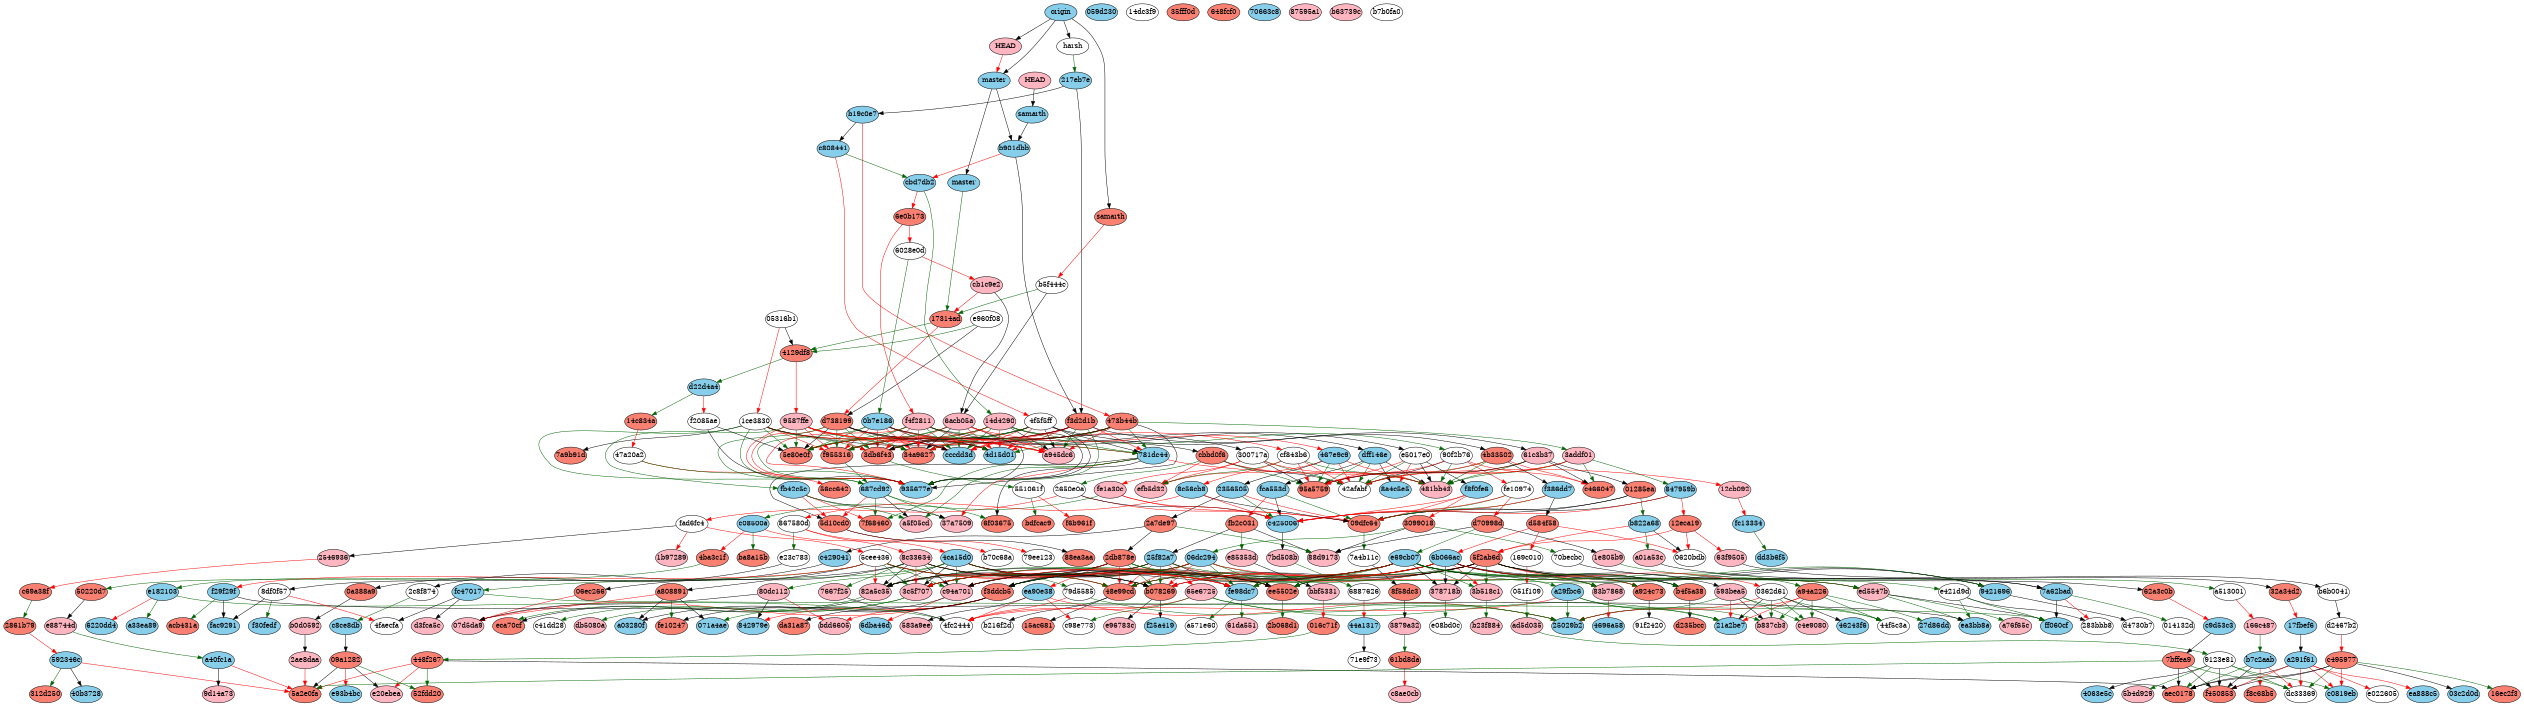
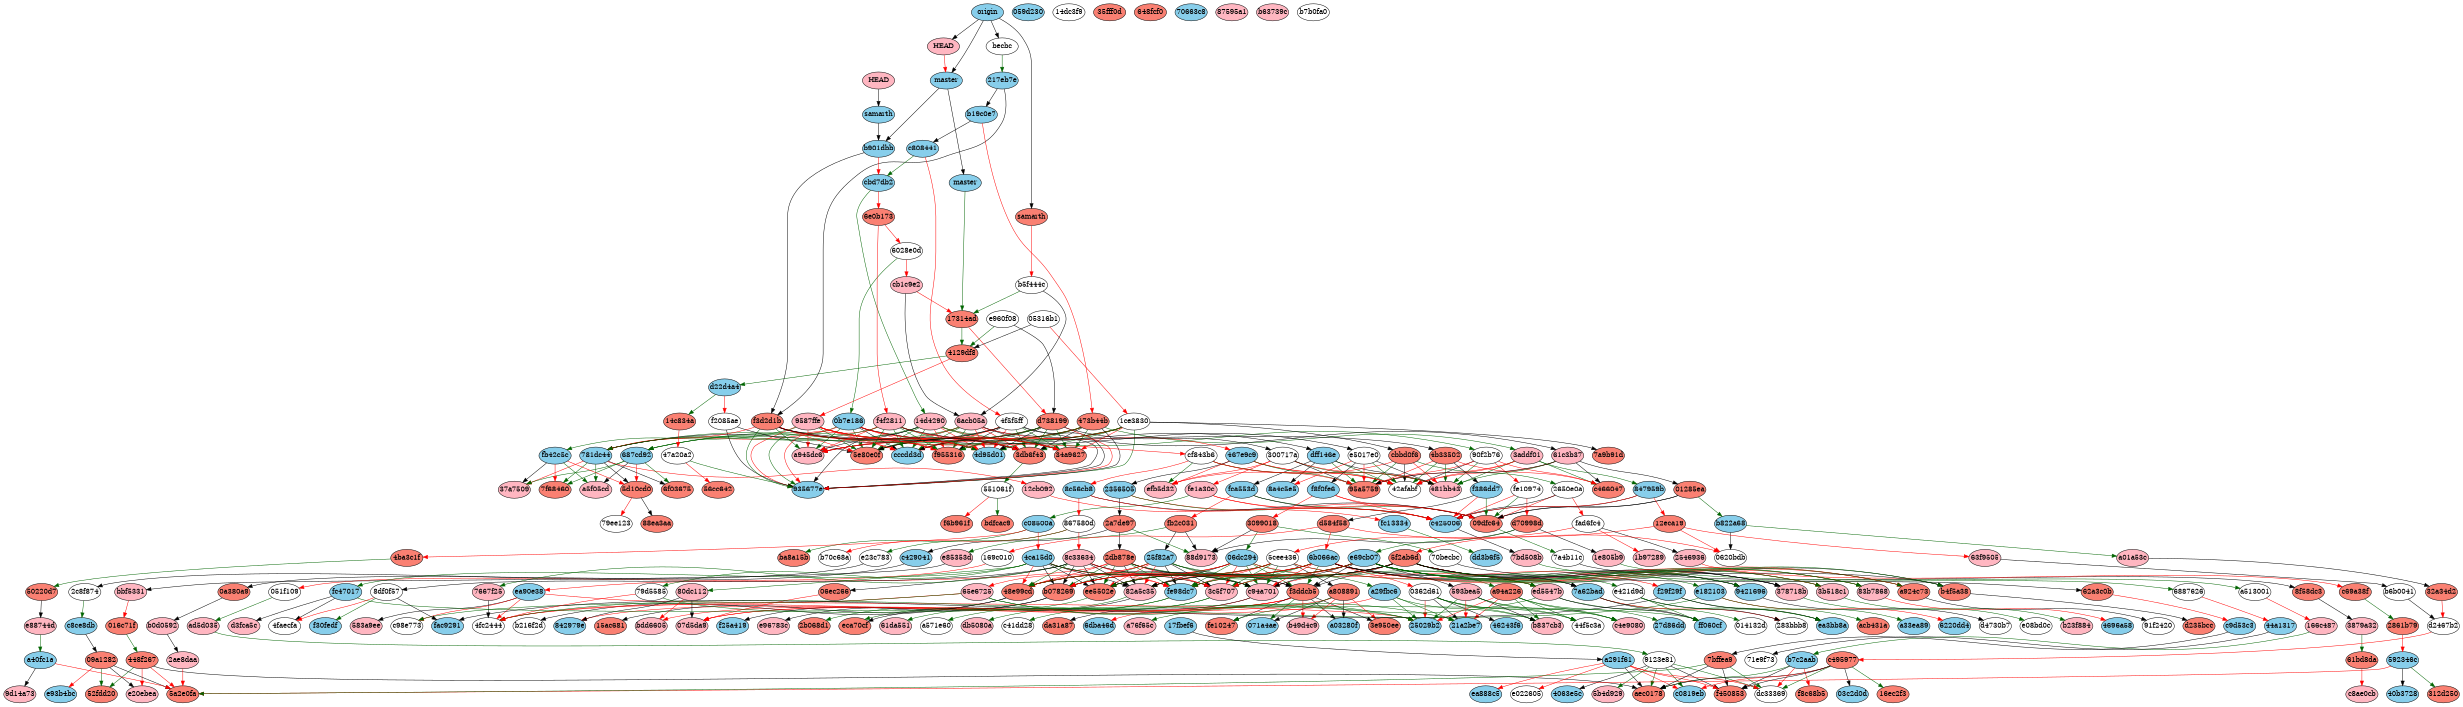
(1073, 46) -> (1002, 46)
(1000, 456) -> (989, 456)
(854, 471) -> (806, 439)
(1565, 536) -> none
(361, 592) -> (234, 592)
(2292, 607) -> (2442, 607)
none -> (1303, 626)
none -> (1384, 626)
